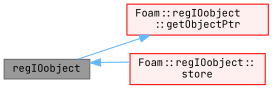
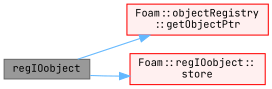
(198, 20) -> (198, 20)
(115, 62) -> (105, 76)
